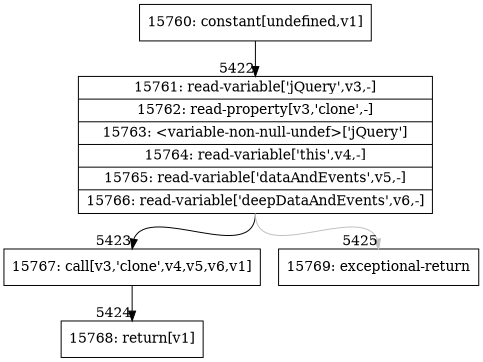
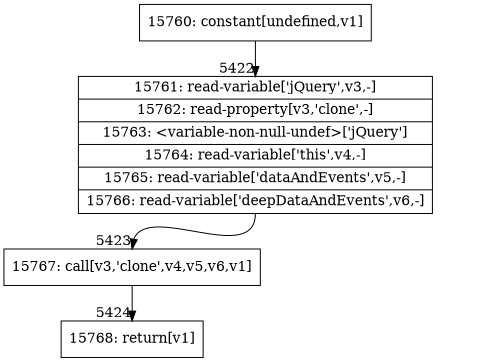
(379, 267) -> none
